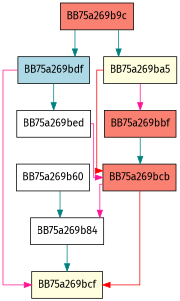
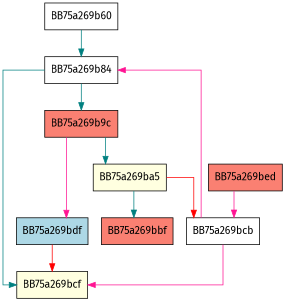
(75, 39) -> (66, 174)
(54, 93) -> none
none -> (81, 93)
(140, 93) -> (134, 201)
(54, 124) -> (245, 178)
(140, 147) -> none
(139, 178) -> (223, 231)
(3, 181) -> (52, 254)
(140, 253) -> (179, 285)
